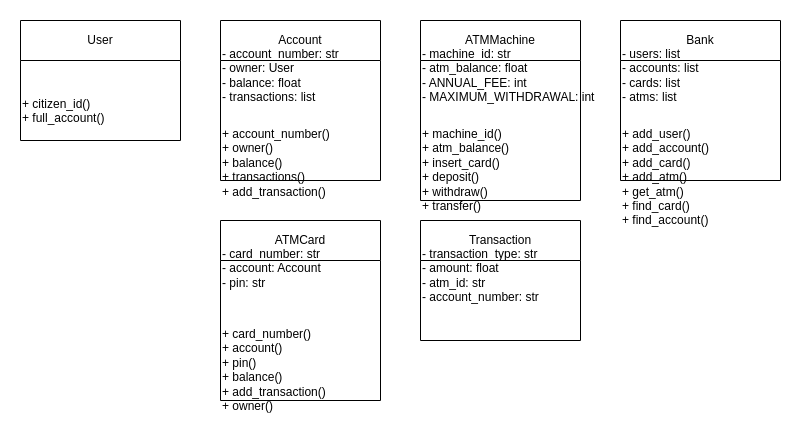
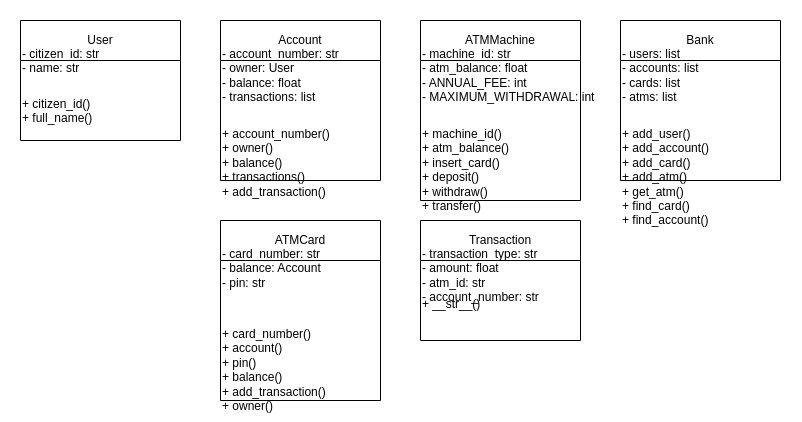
none -> (101, 66)
(72, 112) -> (63, 112)
(278, 269) -> (278, 269)
none -> (501, 306)
